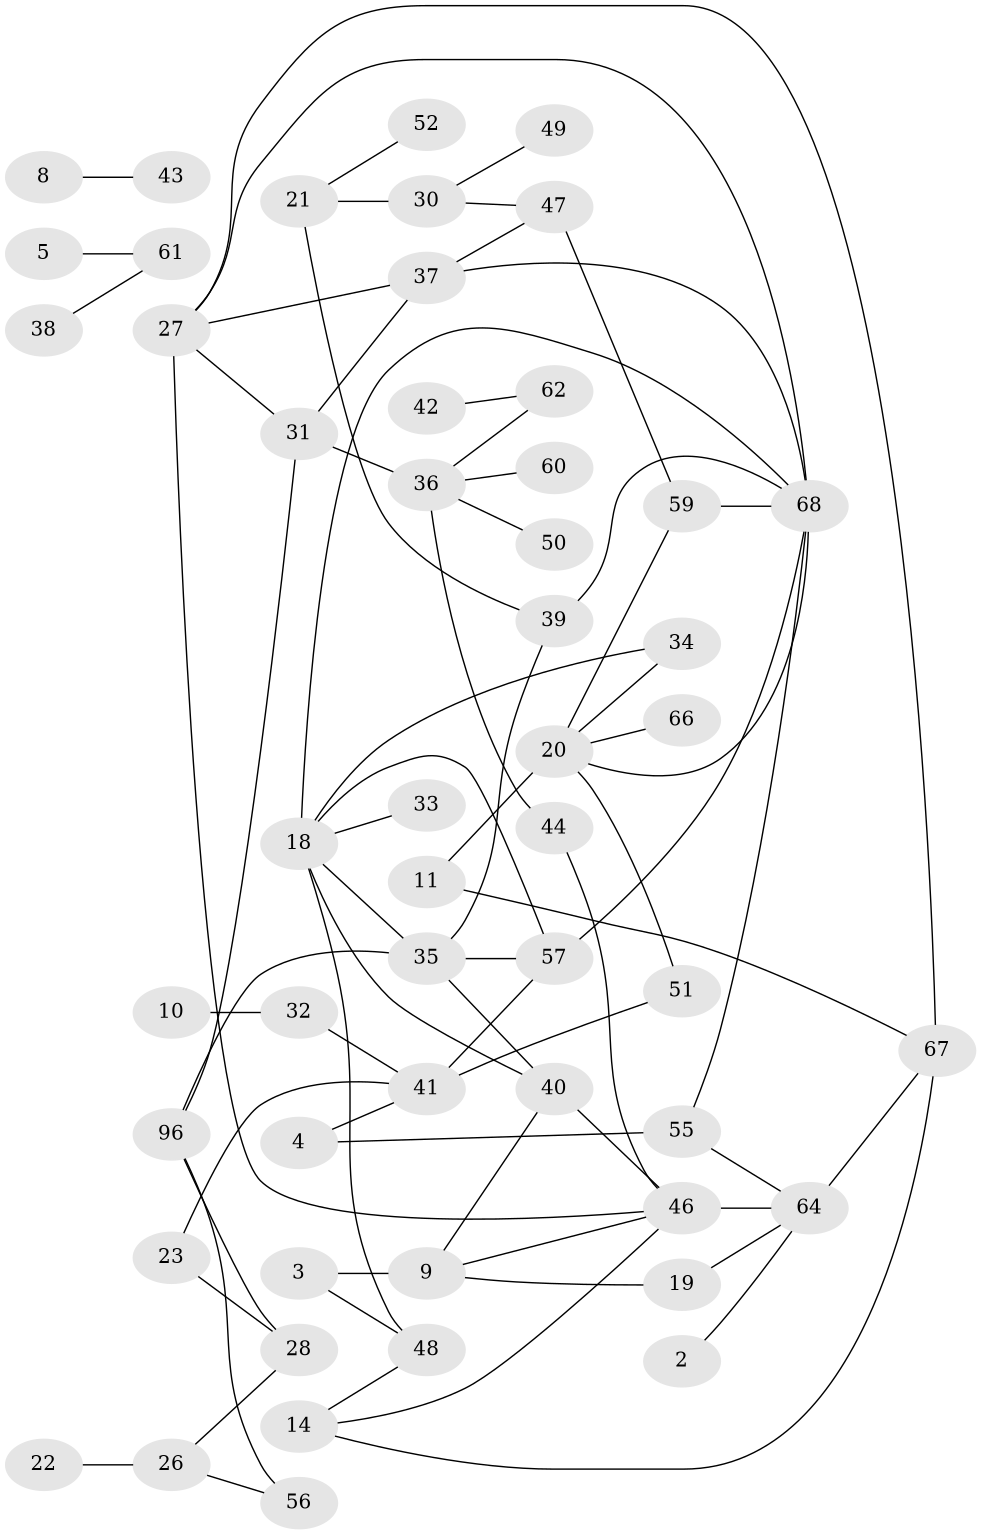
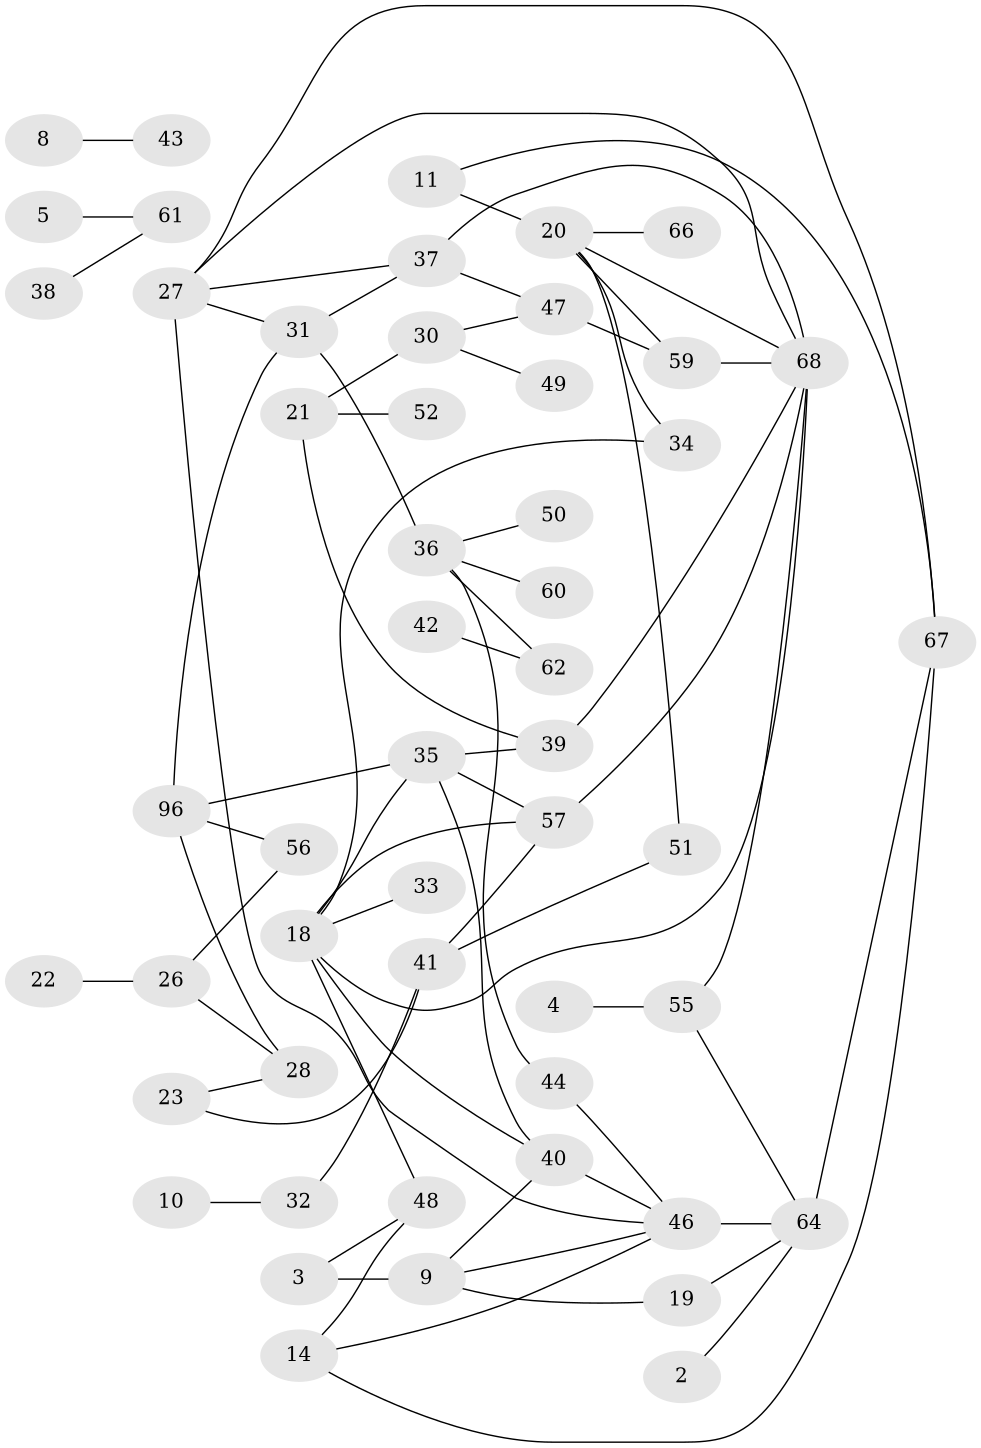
(363, 1116) -> none
